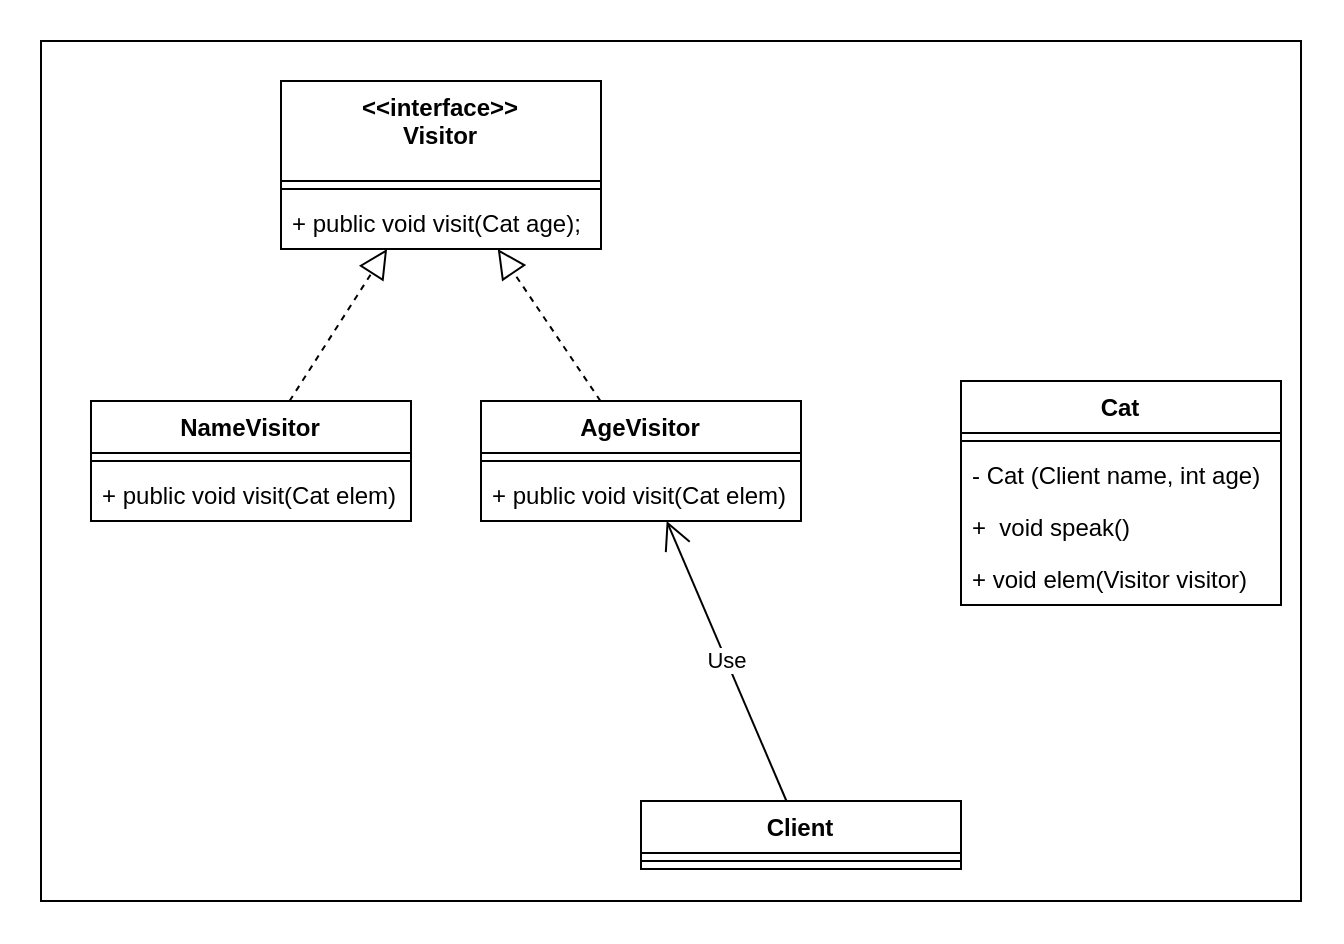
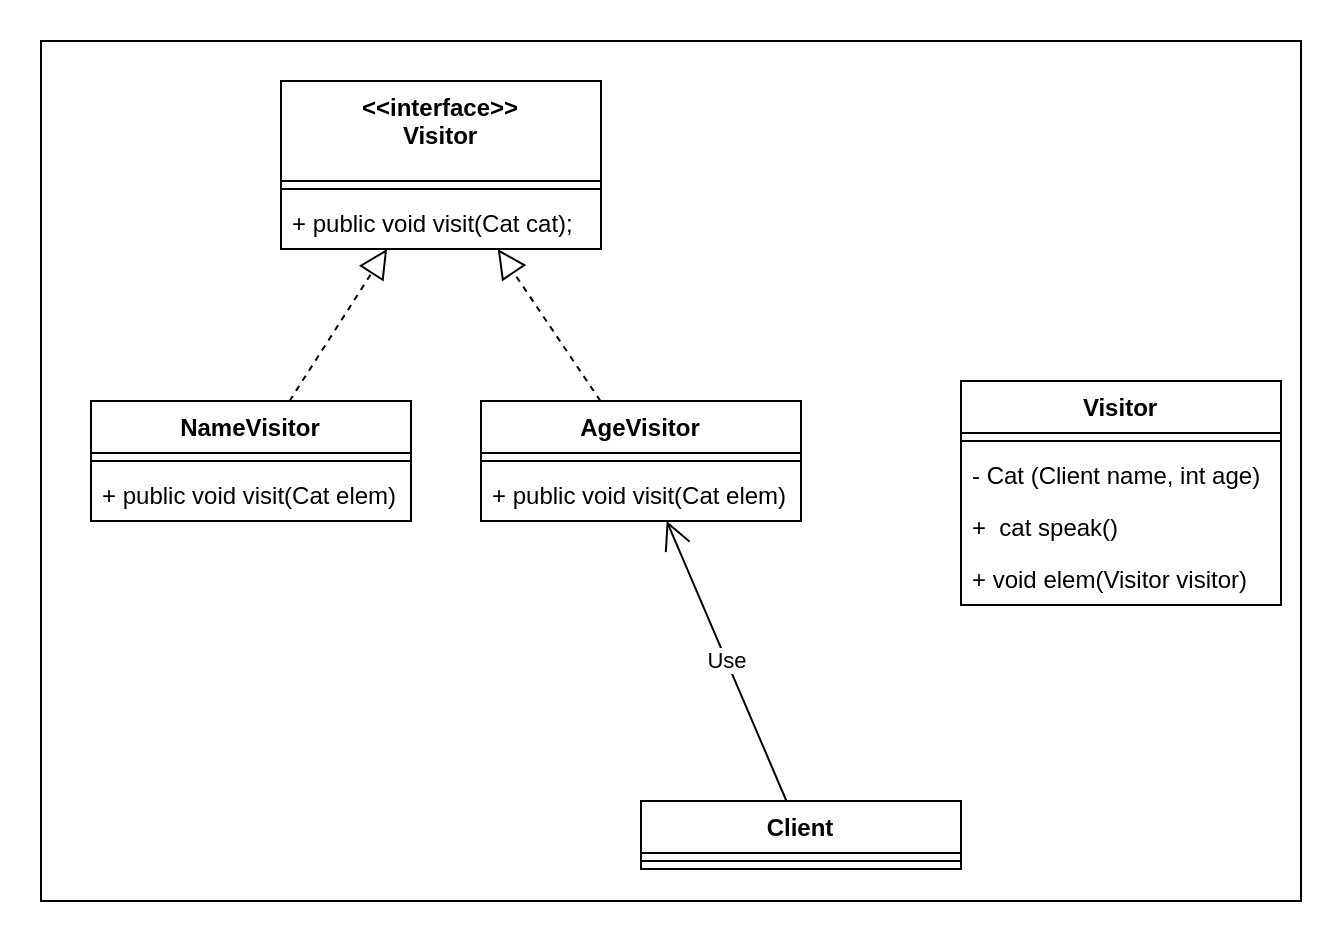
(459, 224) -> (459, 224)
(1120, 408) -> (1120, 408)
(1063, 528) -> (1060, 528)
